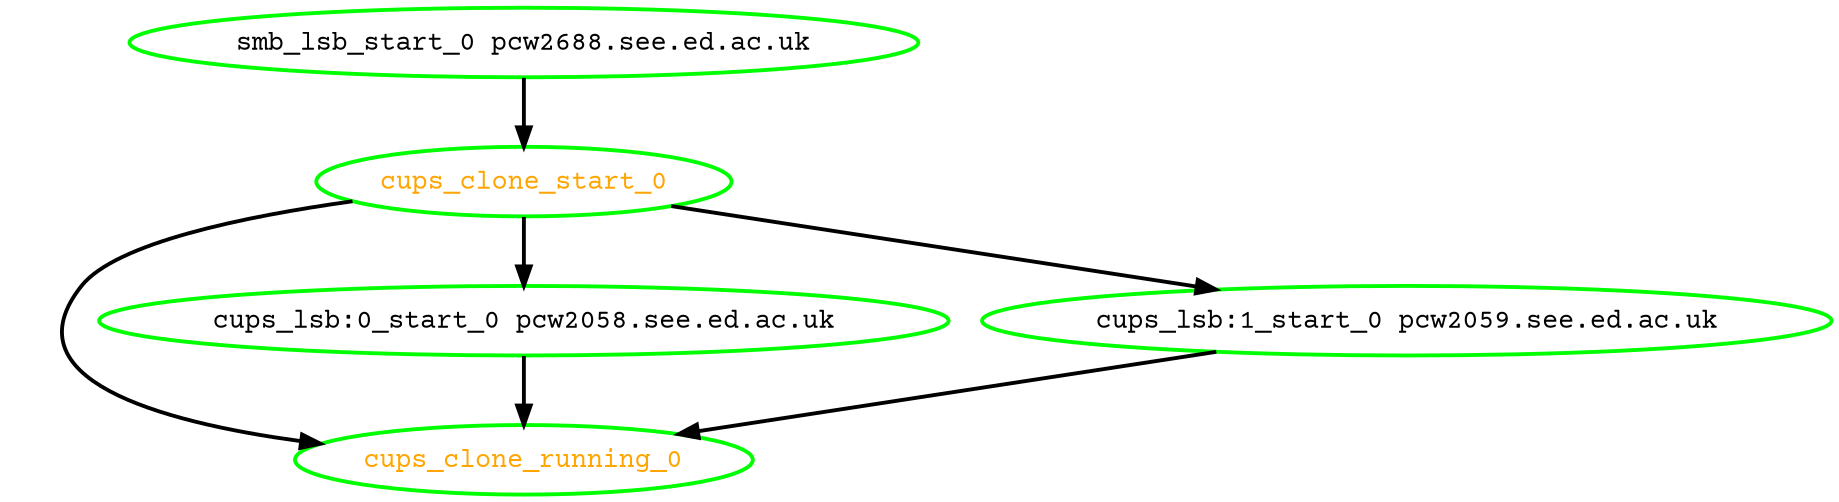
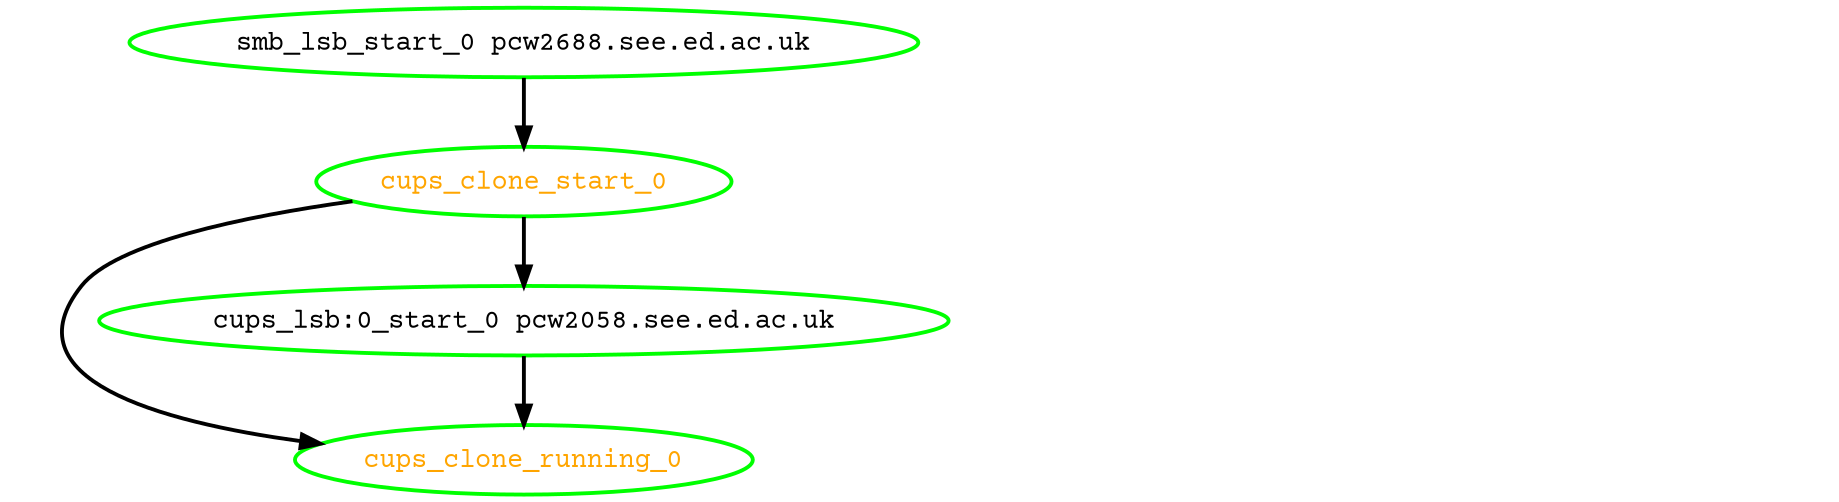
(1407, 321) -> none
